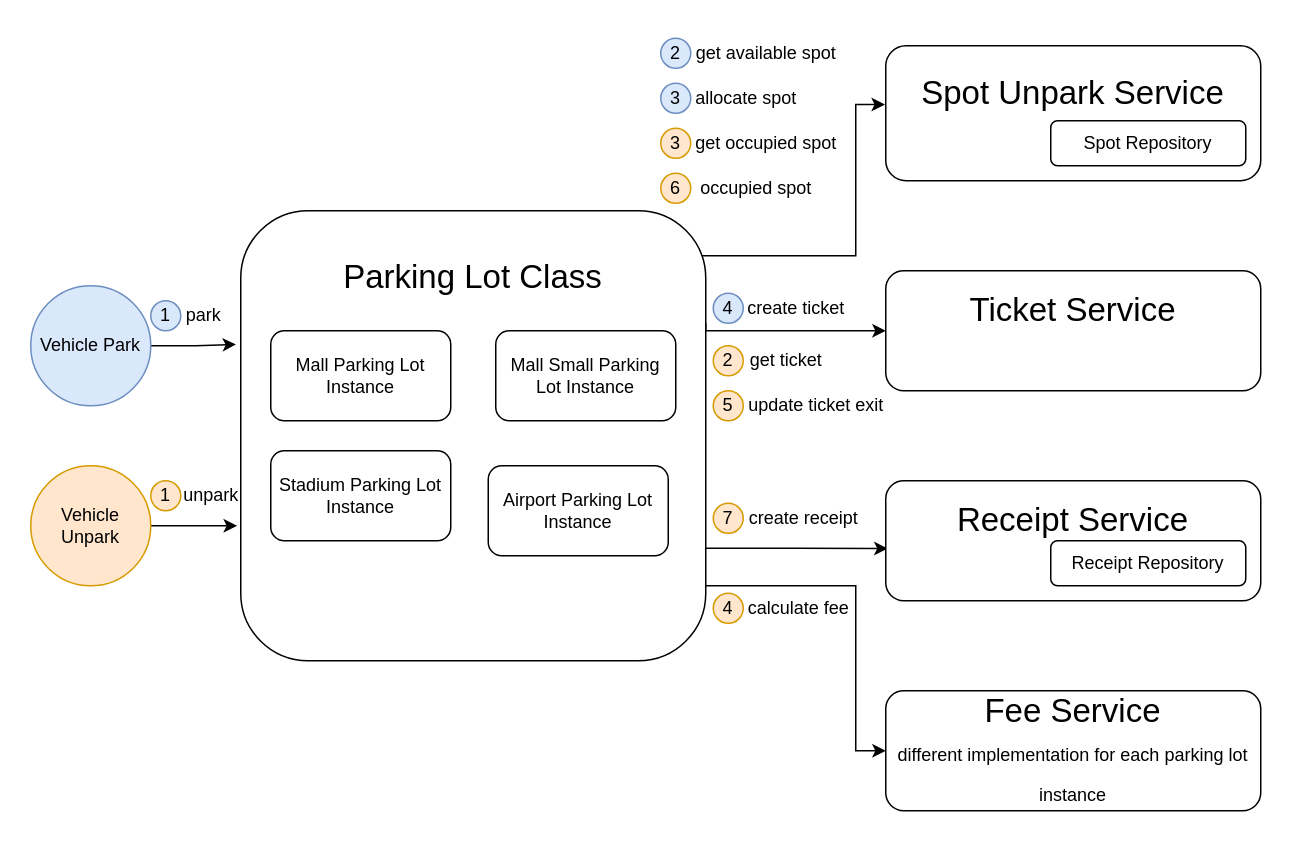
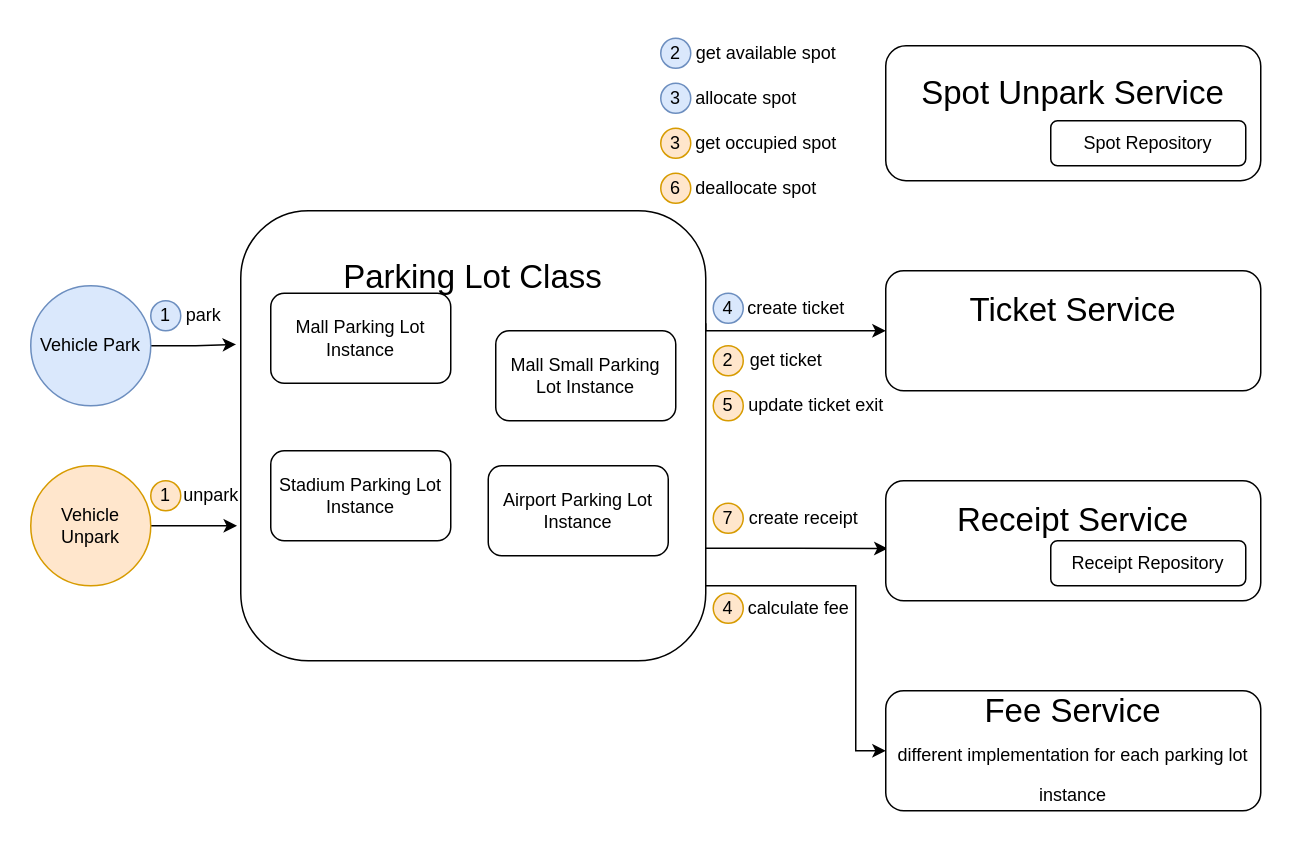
(752, 188) -> (752, 188)
(856, 249) -> none
(361, 376) -> (361, 338)
